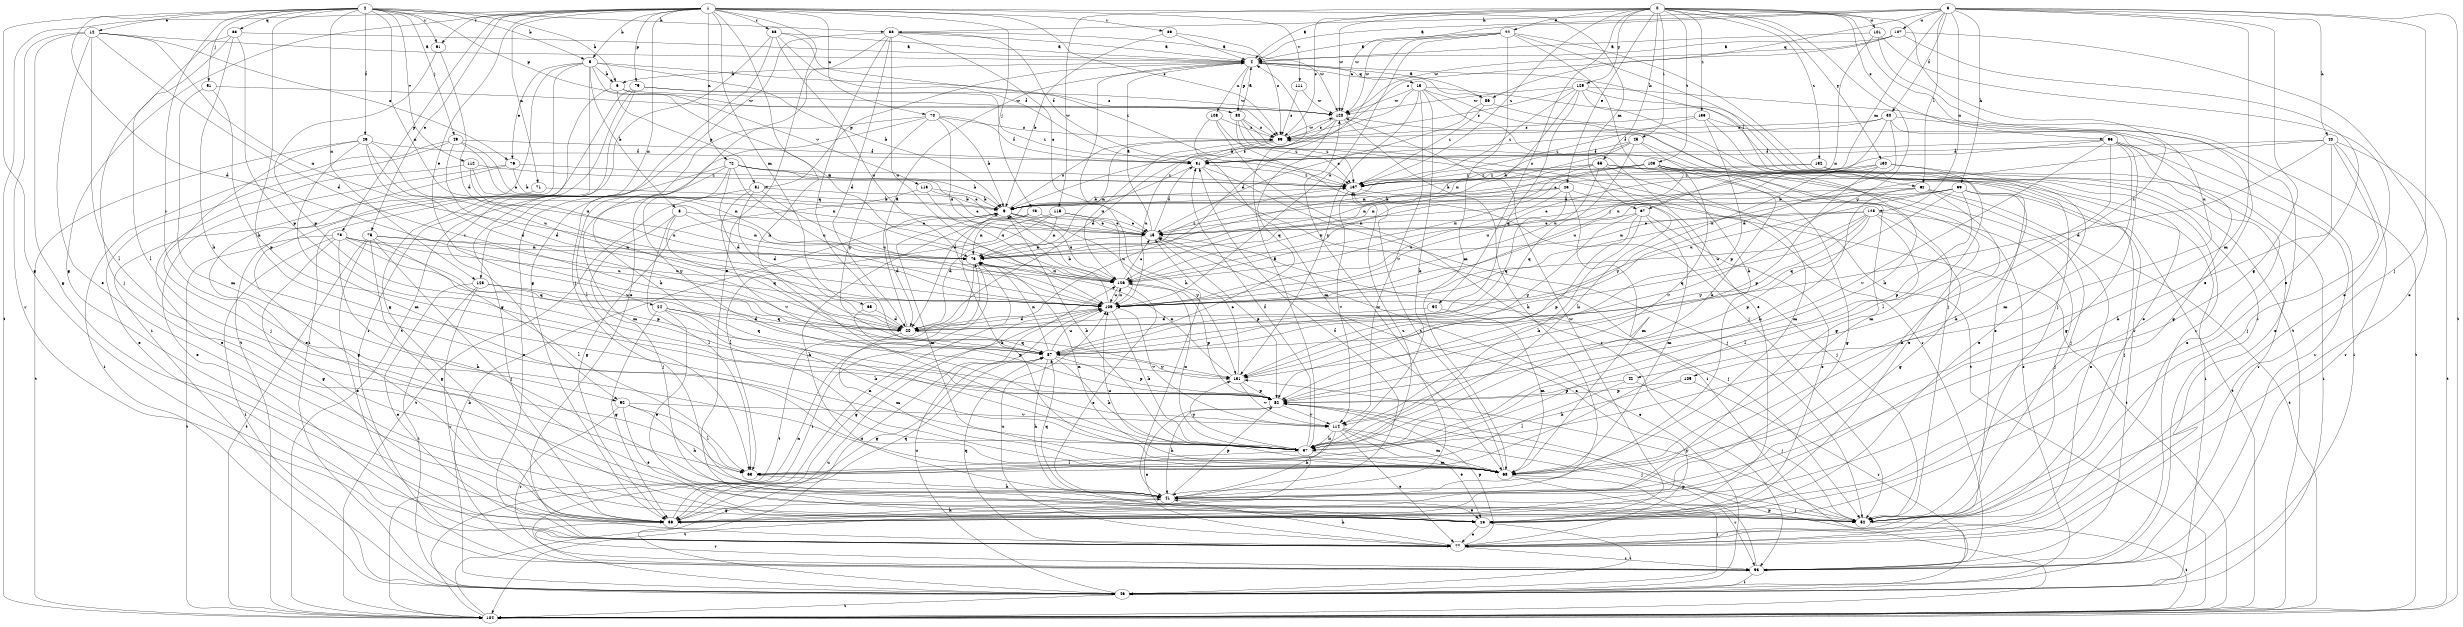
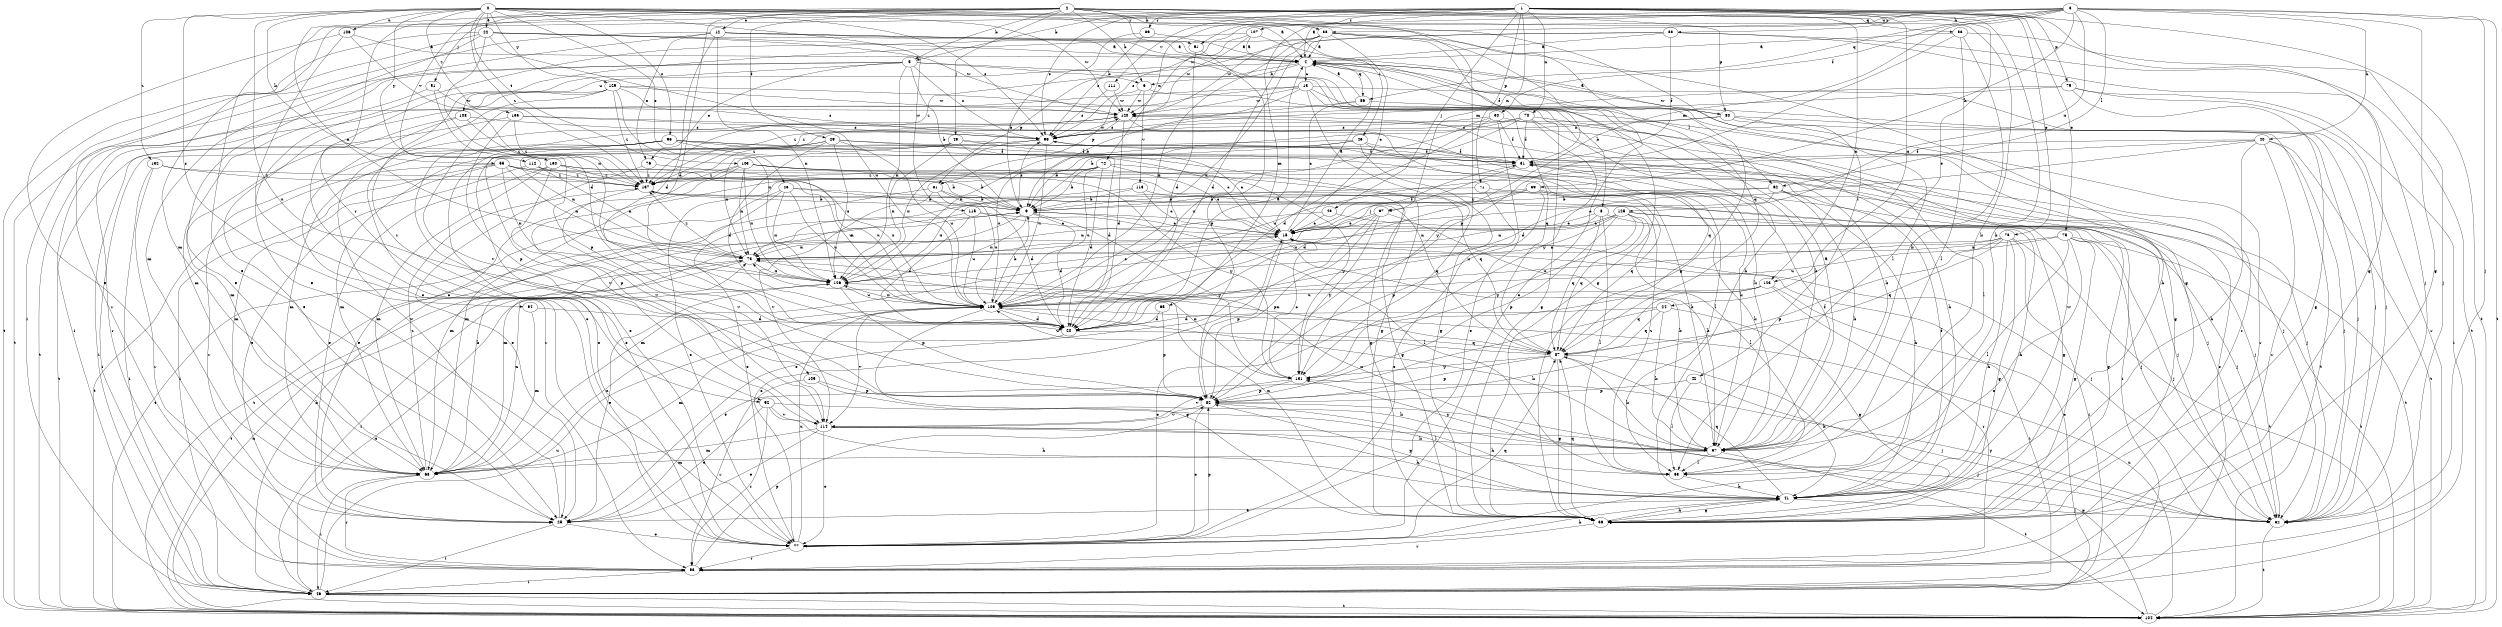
(1877, 32) -> (347, 32)
(478, 528) -> (1280, 499)
